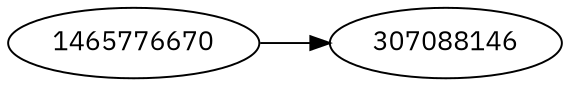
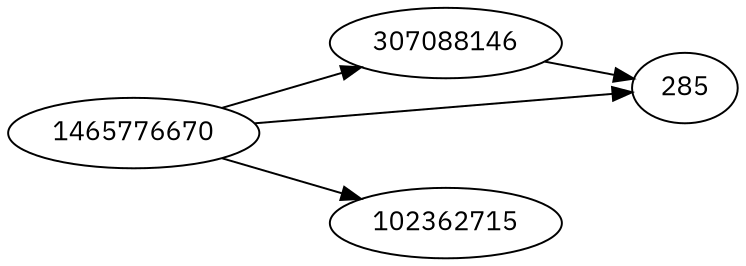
none -> (685, 88)
none -> (446, 223)
